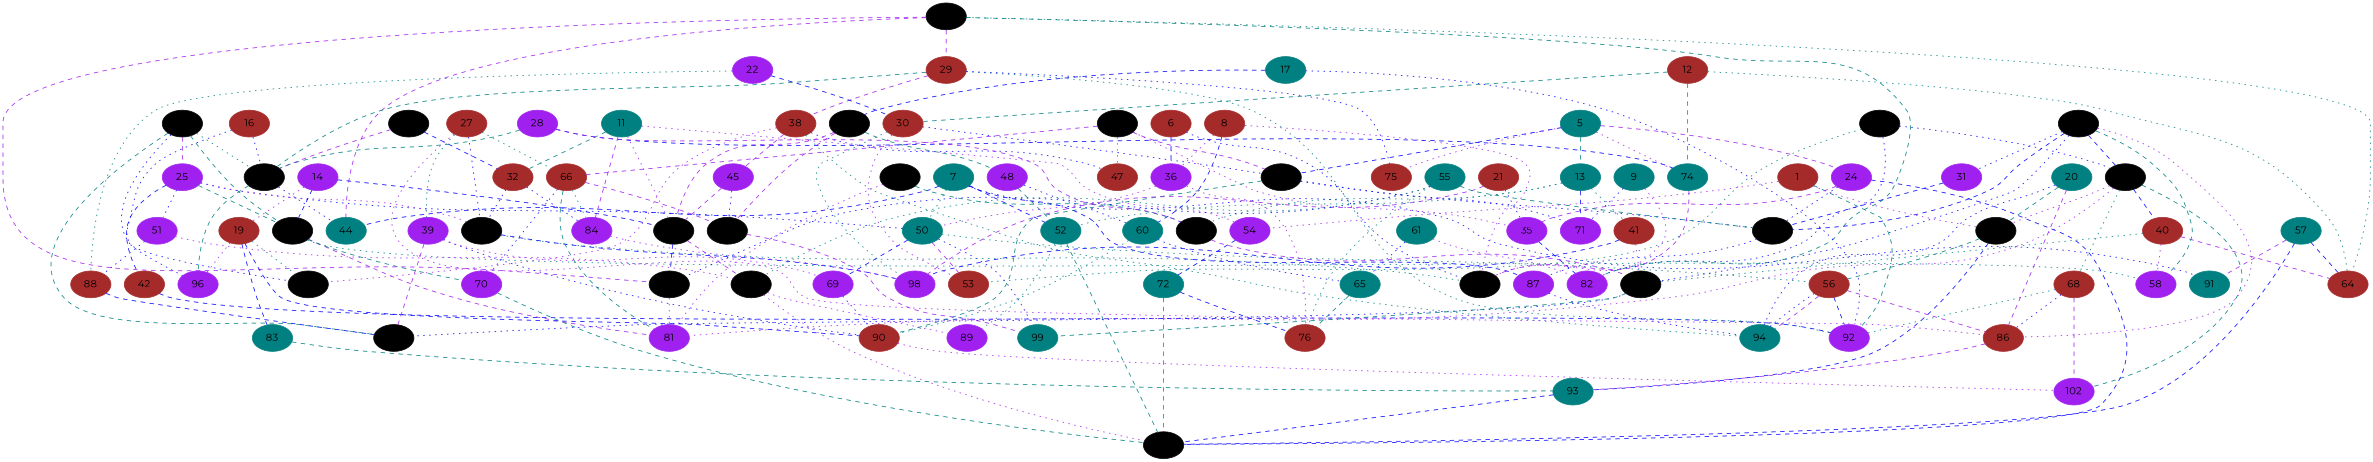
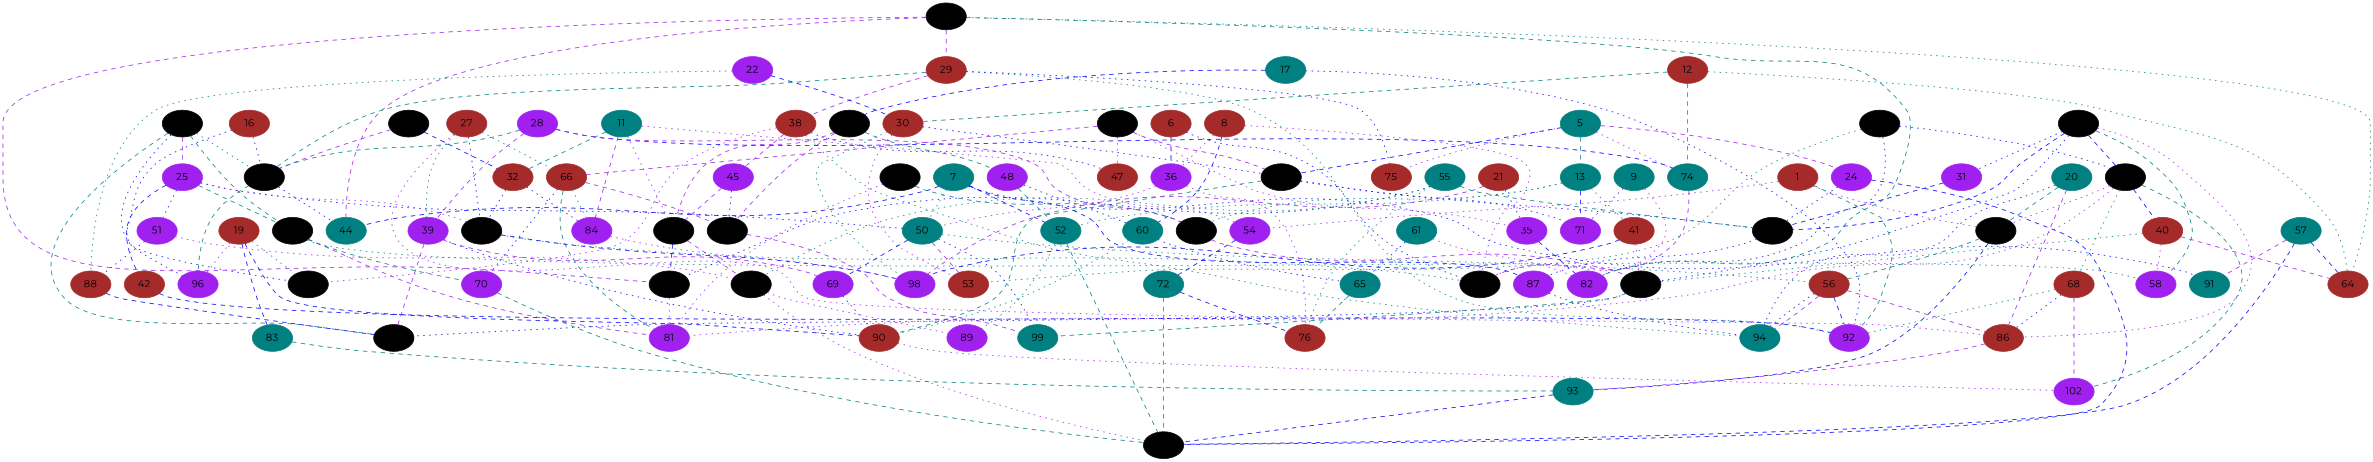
none -> (479, 170)
(318, 177) -> none
(1697, 204) -> none
(639, 258) -> (639, 258)
